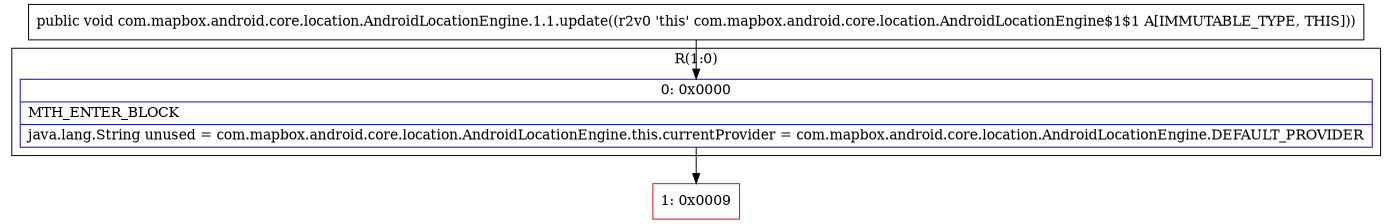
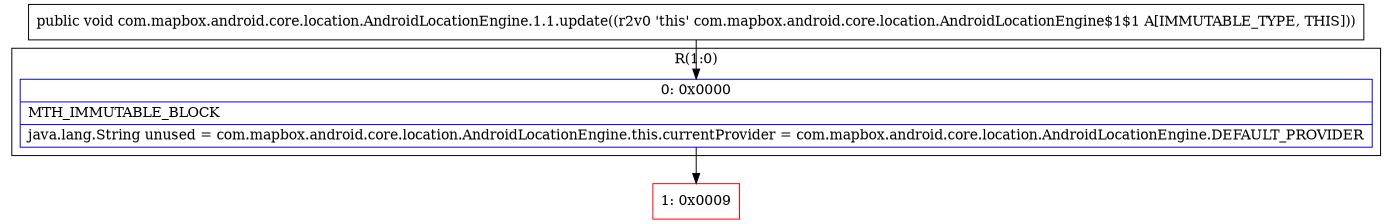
(104, 113) -> (124, 113)
